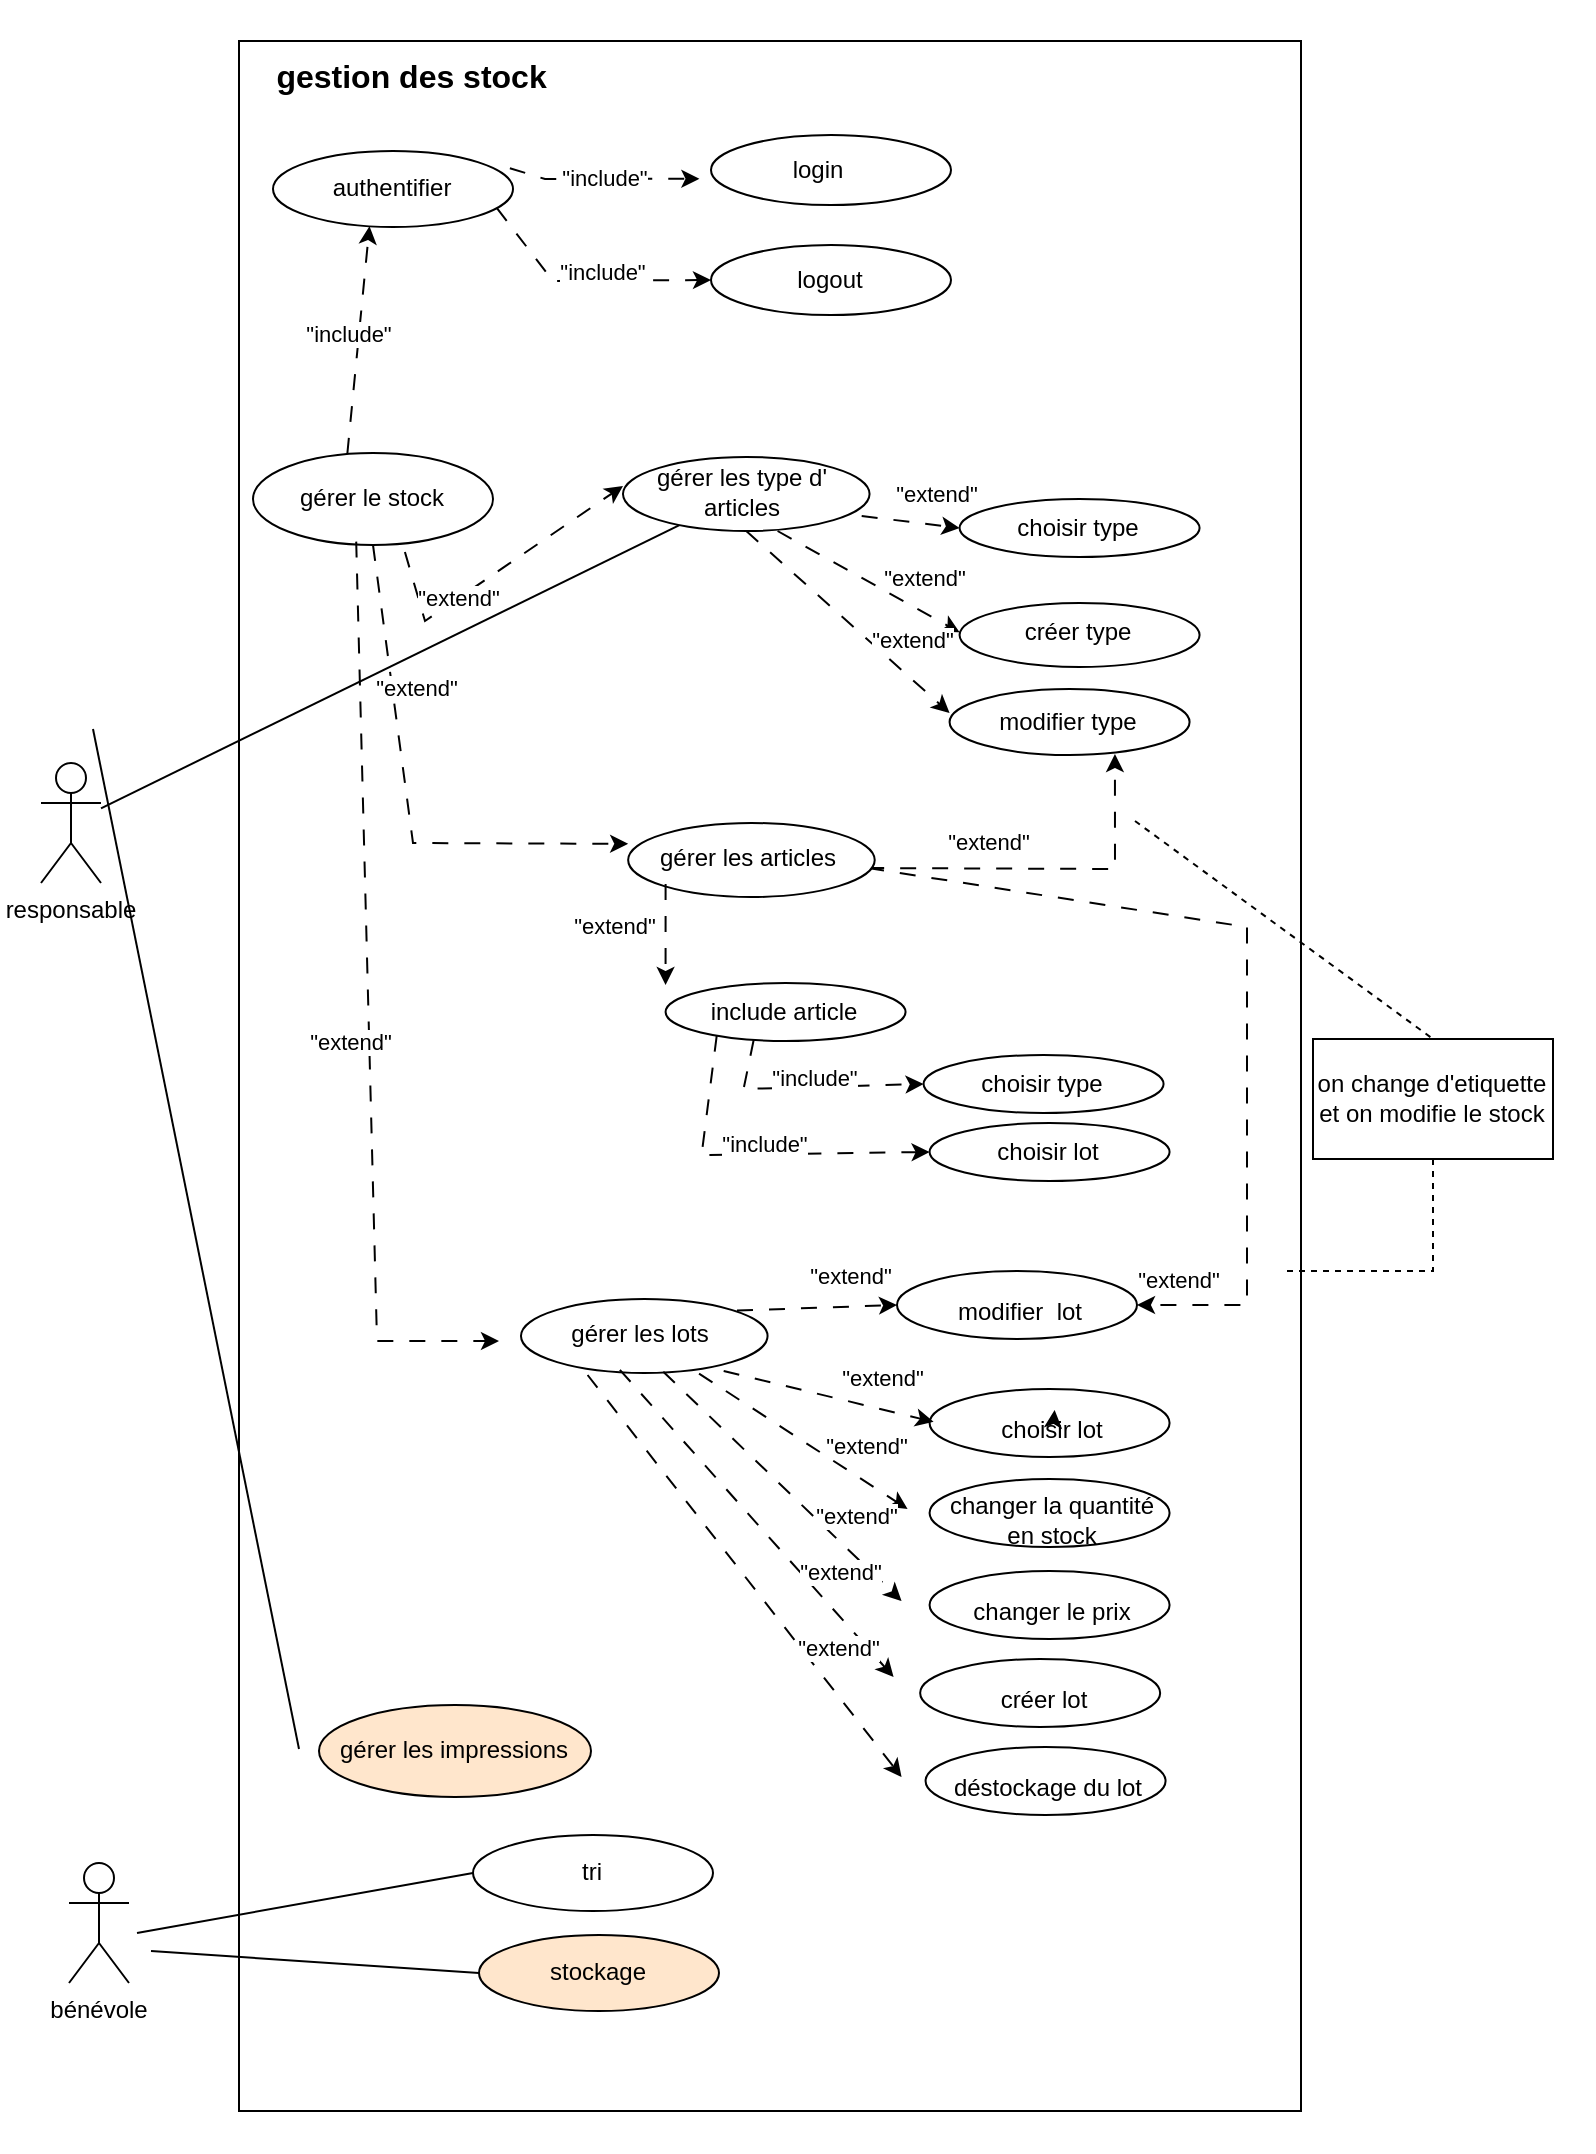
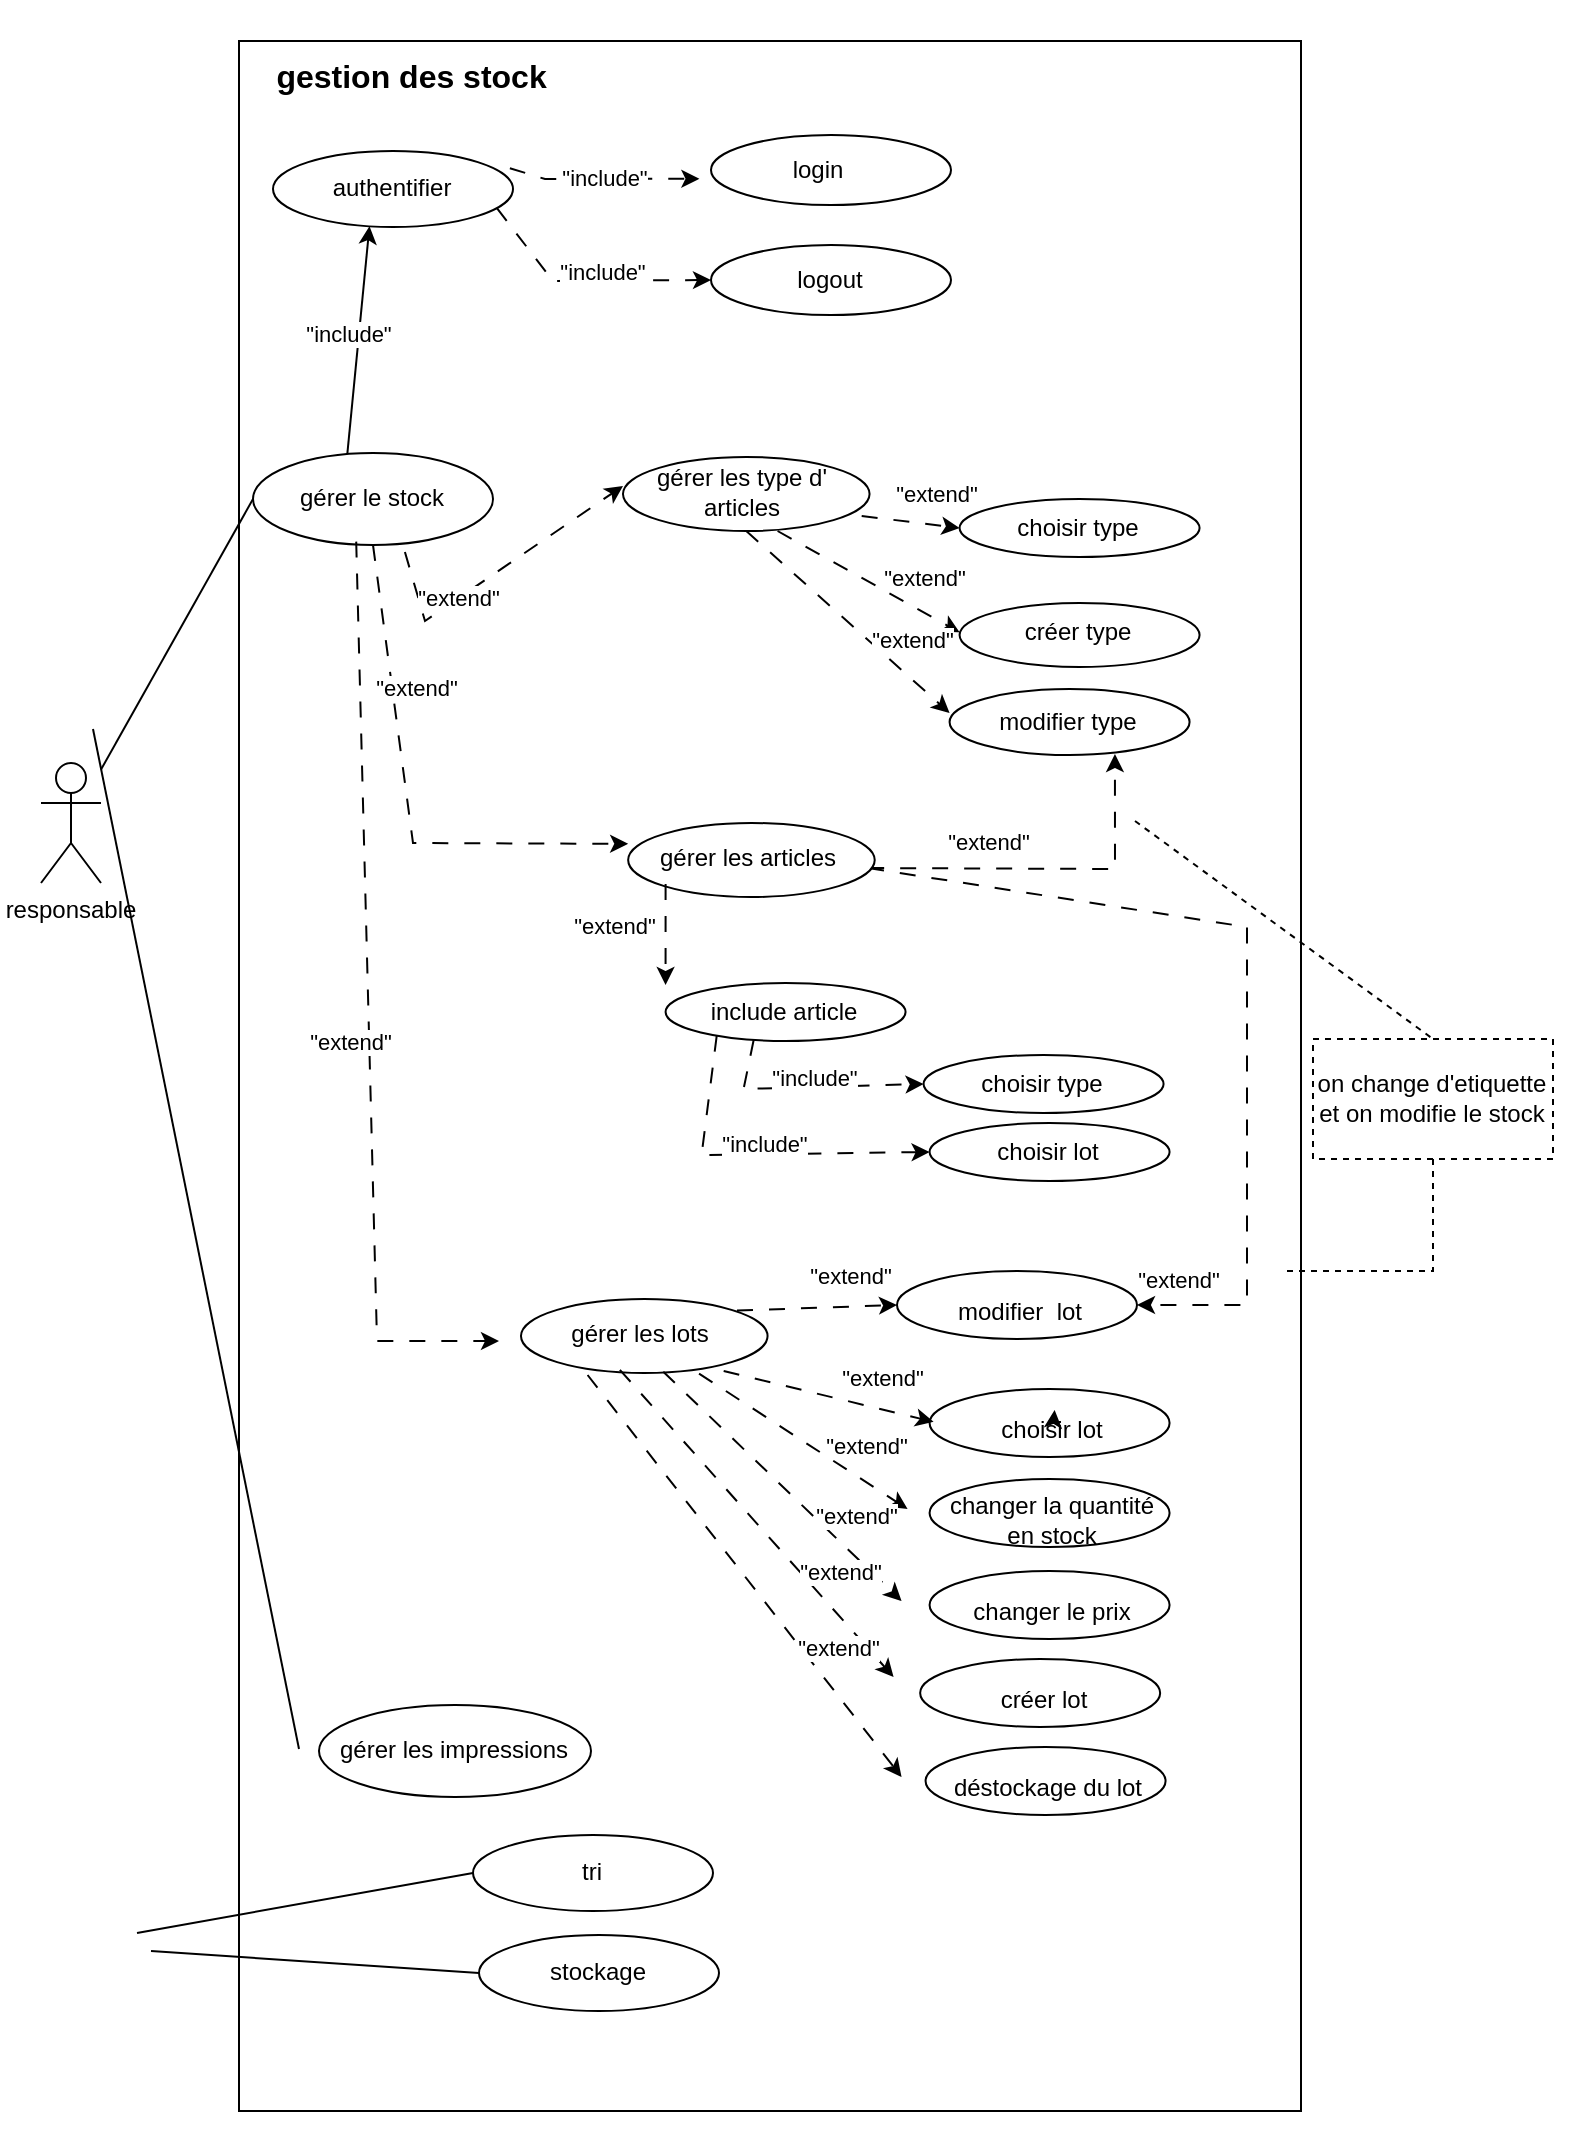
(350, 430) -> (350, 430)
(522, 602) -> (178, 633)
(1433, 1099) -> (1433, 1099)
(455, 1751) -> (455, 1751)
(99, 1923) -> none
(599, 1973) -> (599, 1973)
